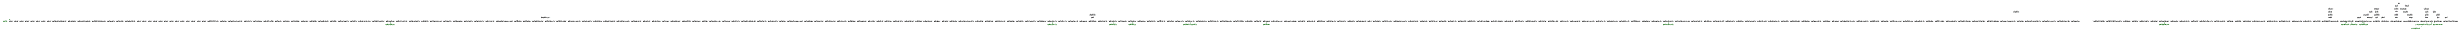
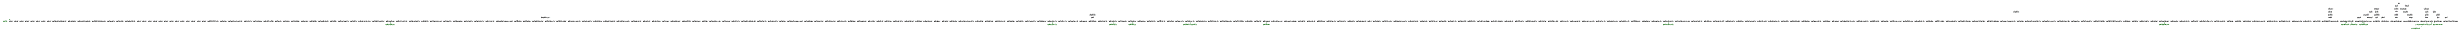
none -> (2086, 21)
